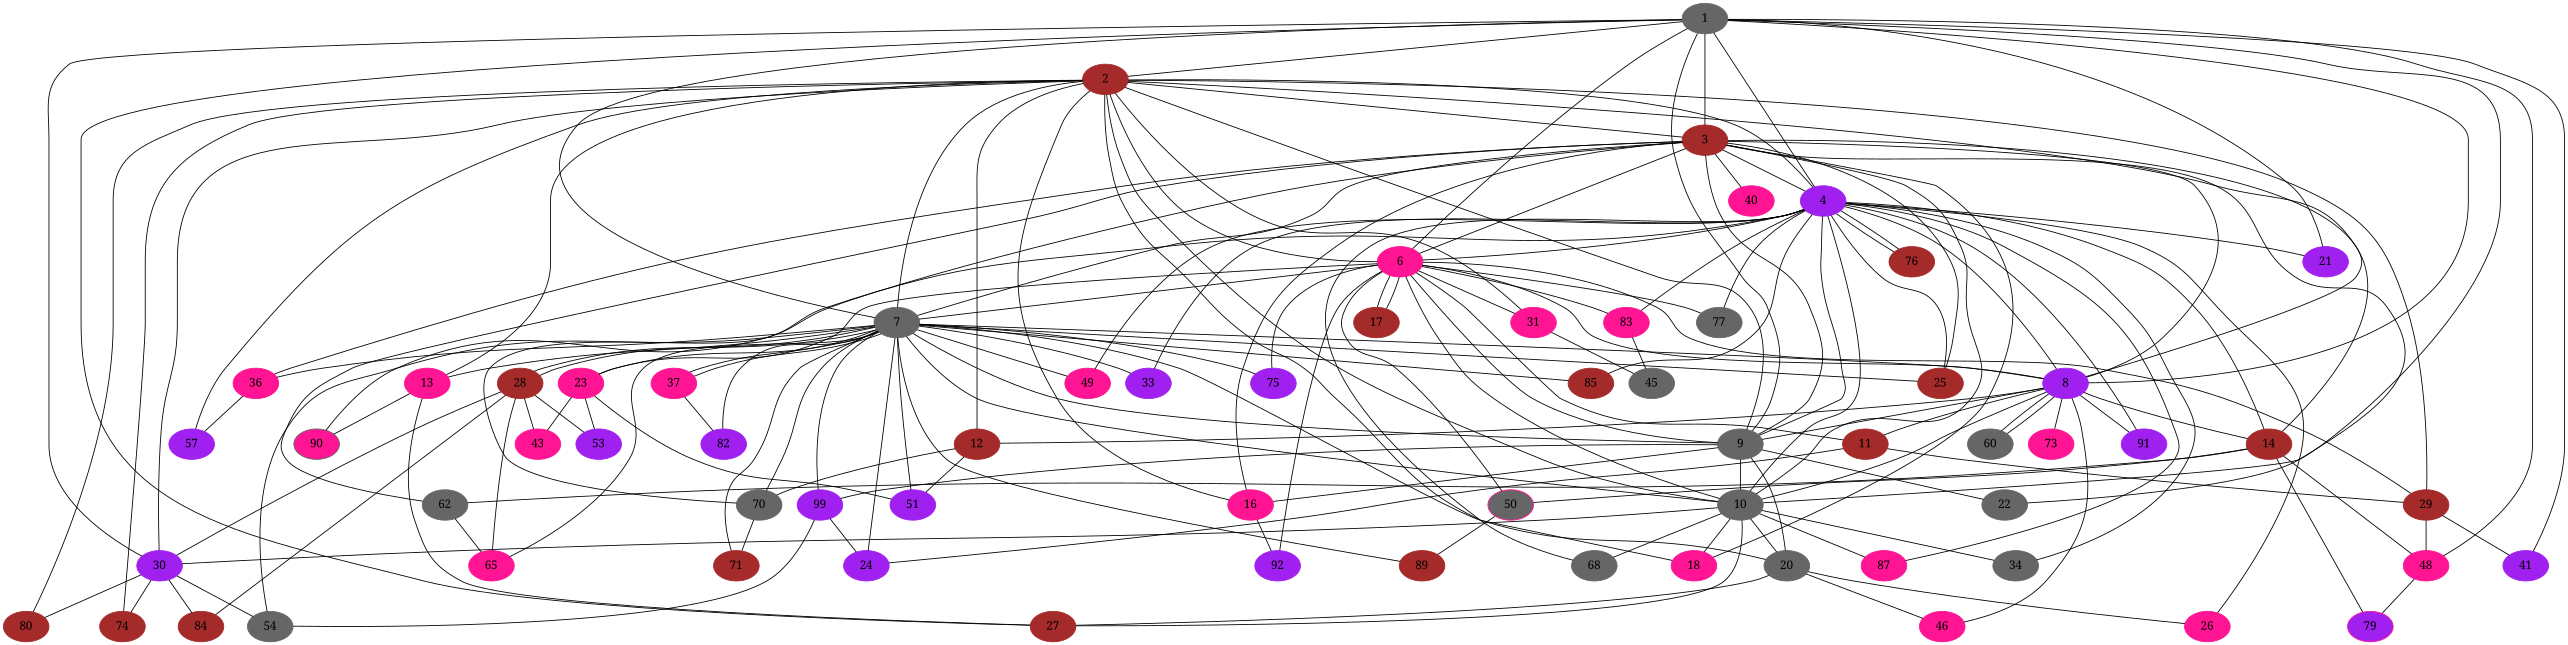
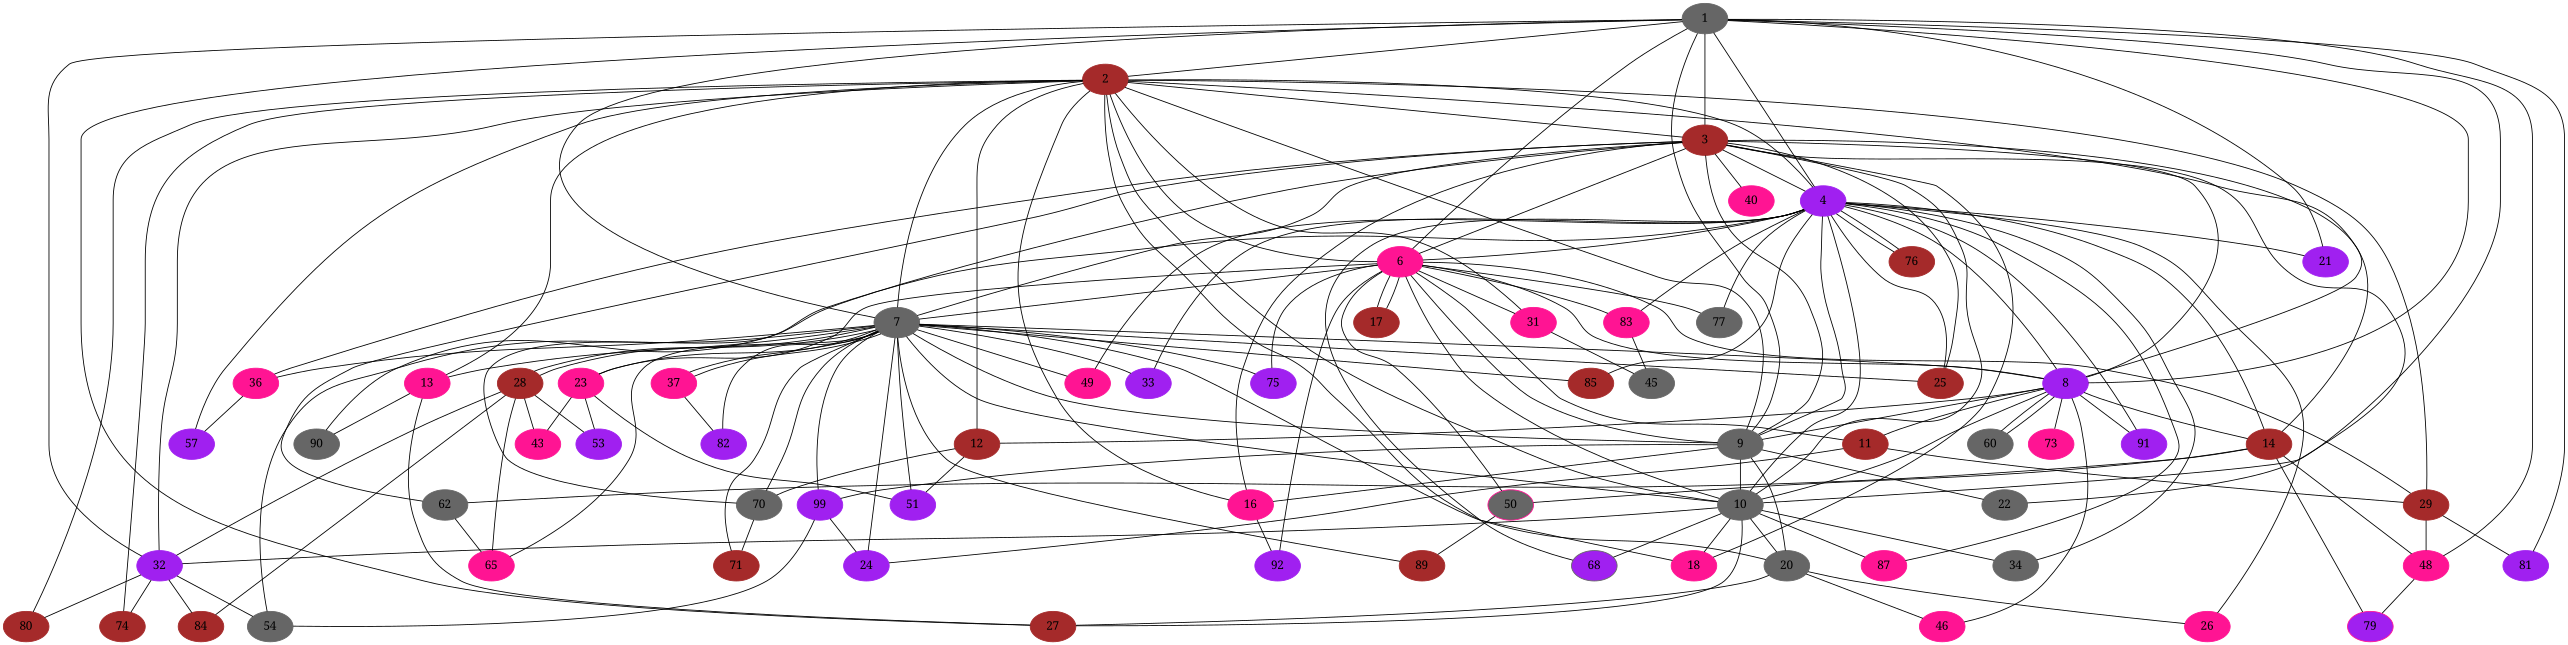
(317, 444) -> (317, 444)
(160, 566) -> (160, 566)
(1594, 566) -> (1594, 566)
(2526, 566) -> (2526, 566)
